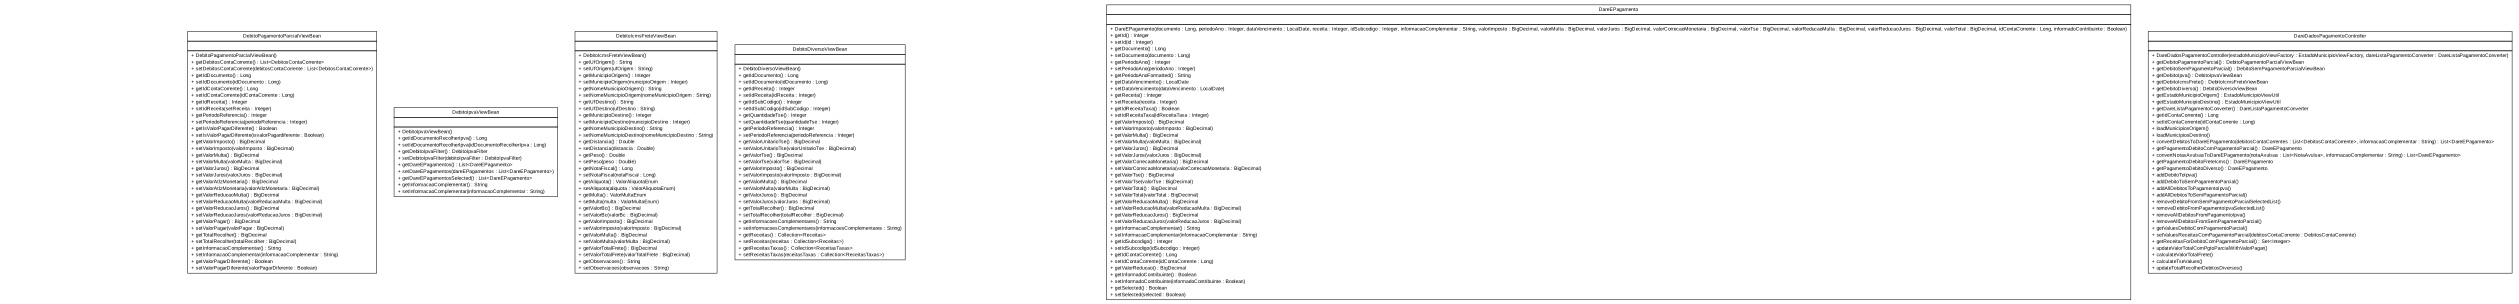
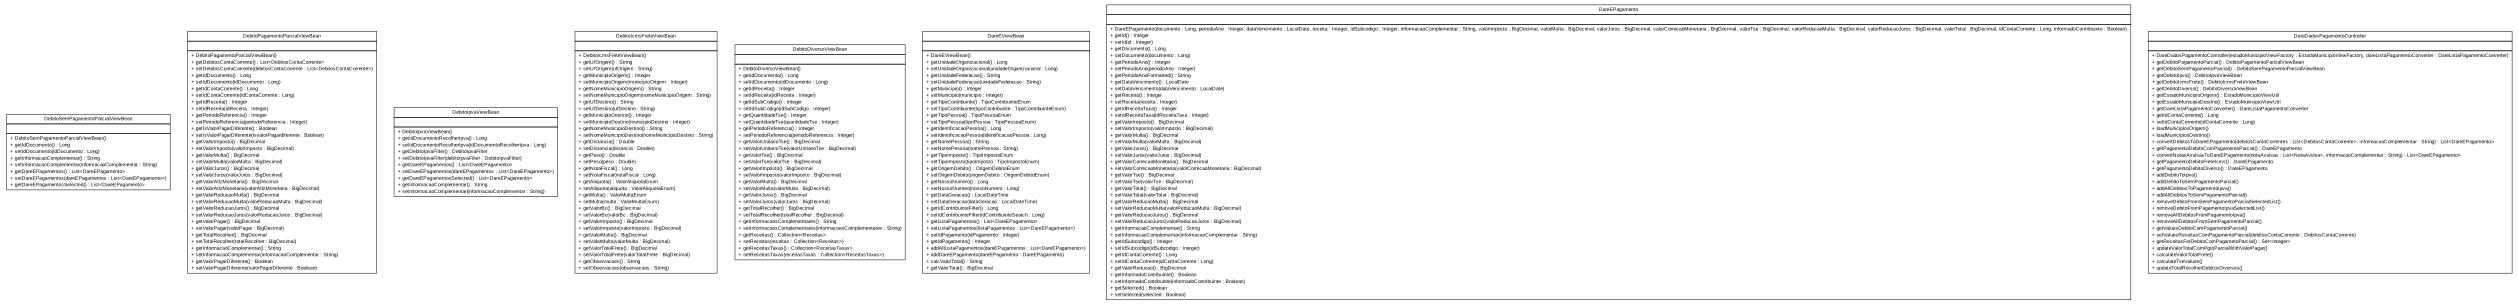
(231, 109) -> (230, 109)
(1145, 109) -> (1144, 109)
none -> (88, 152)
none -> (1006, 152)
